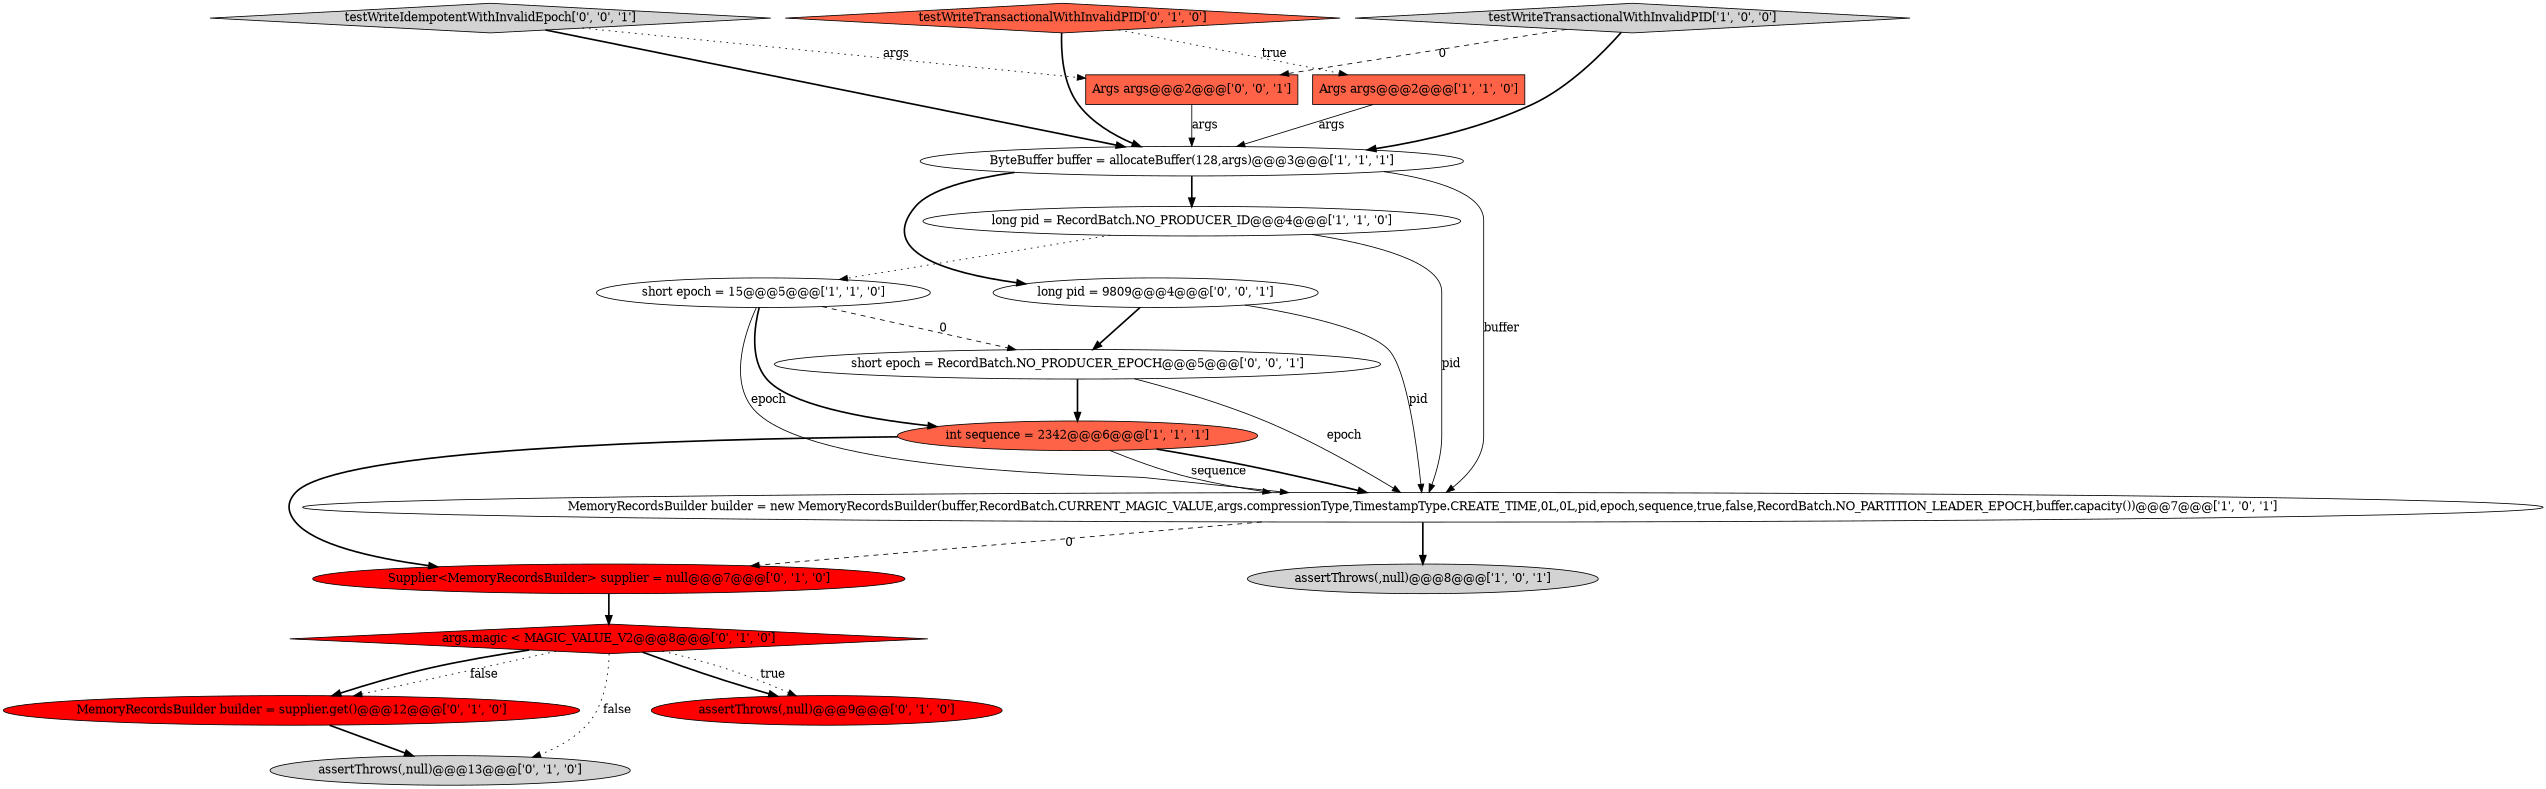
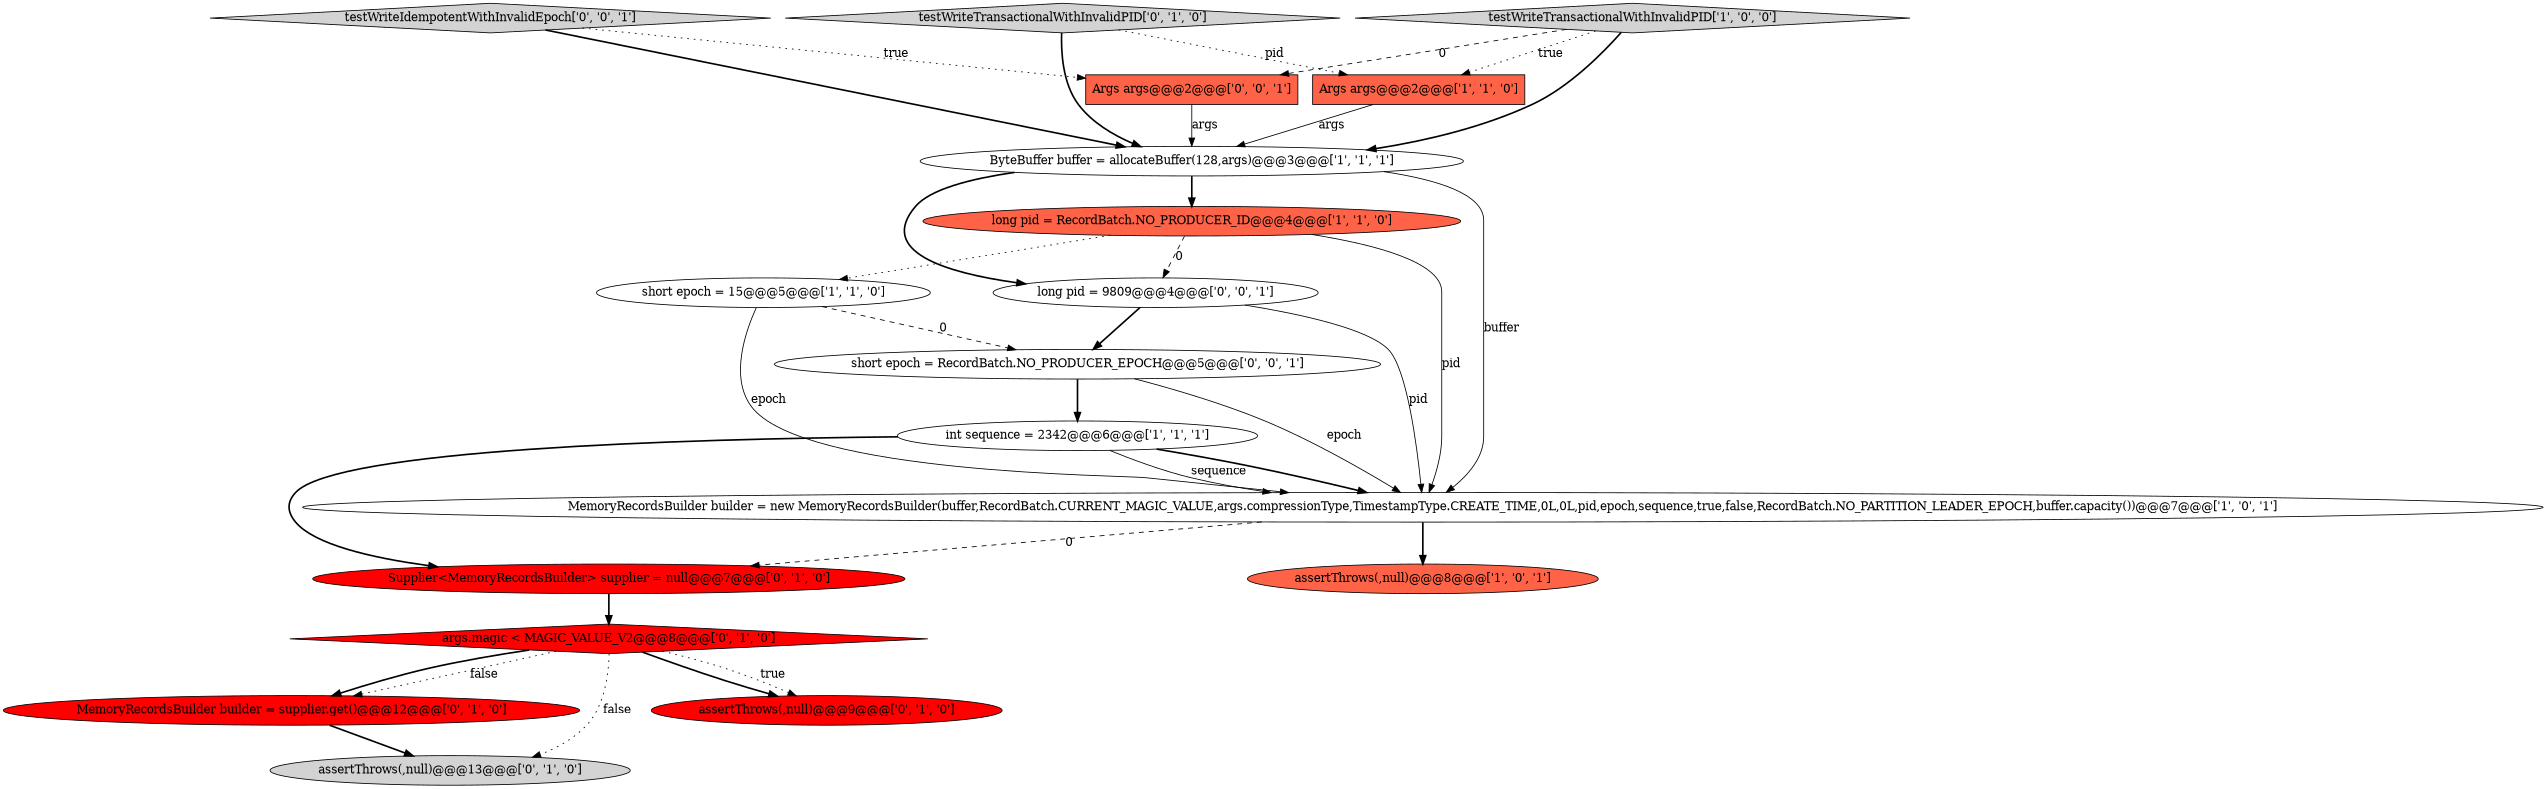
(1063, 18) -> (1063, 18)
none -> (1533, 52)
(896, 54) -> (896, 54)
(1274, 54) -> (1274, 54)
(1192, 221) -> (1192, 221)
none -> (1176, 253)
(808, 402) -> none
(1078, 436) -> (1078, 436)
(1423, 579) -> (1423, 579)
